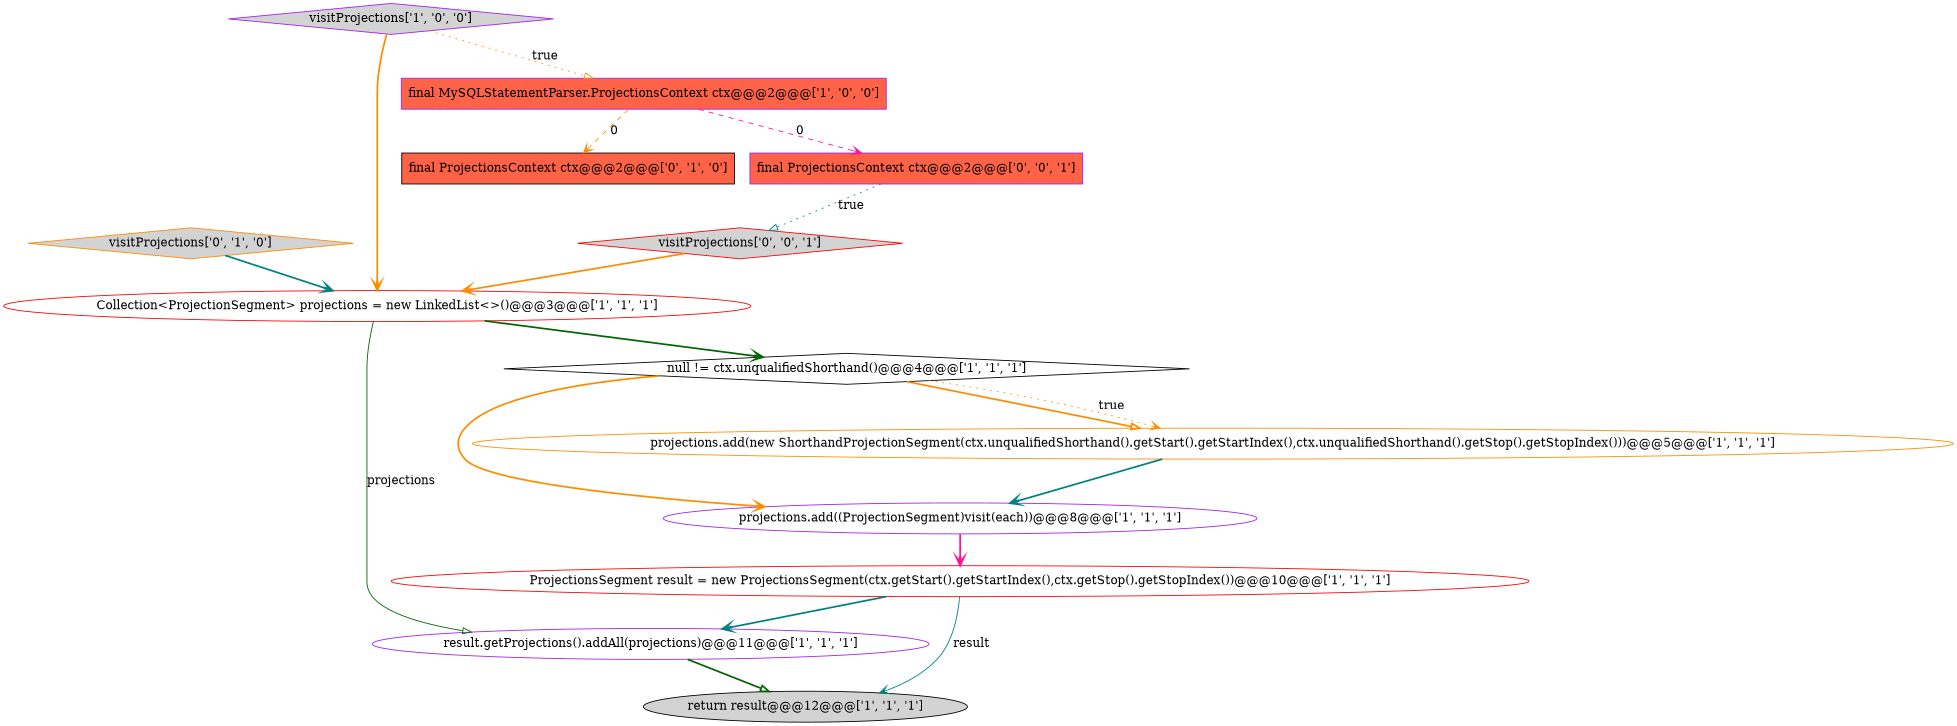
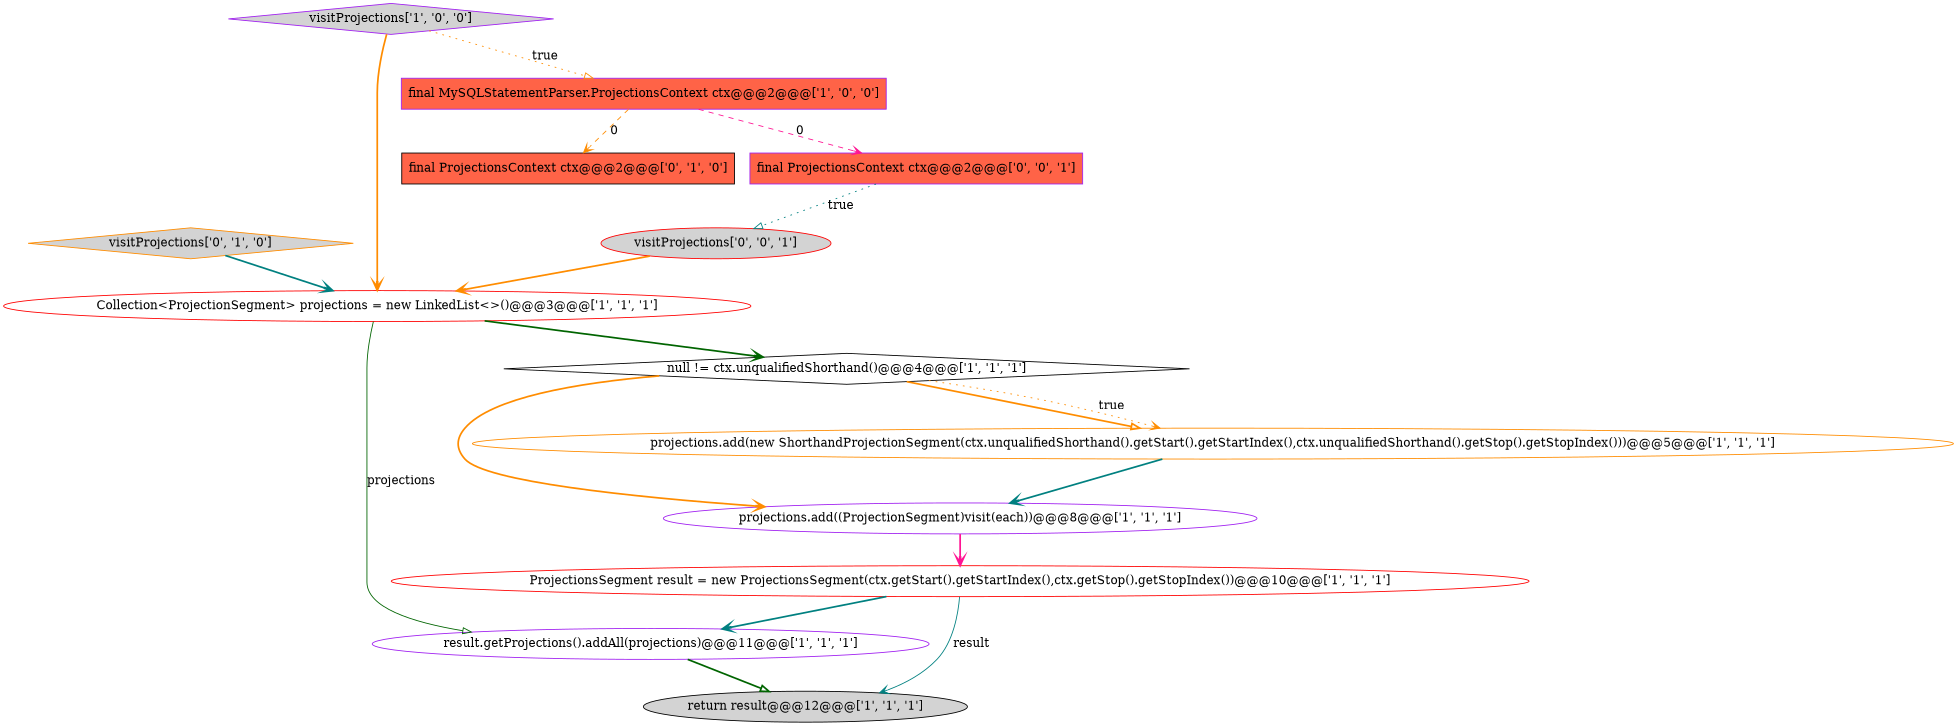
(740, 243) -> (716, 243)
